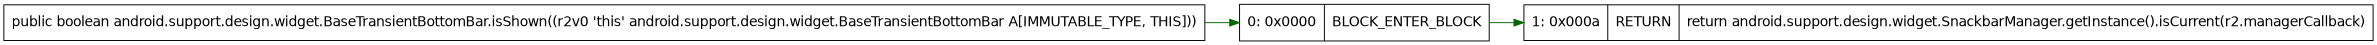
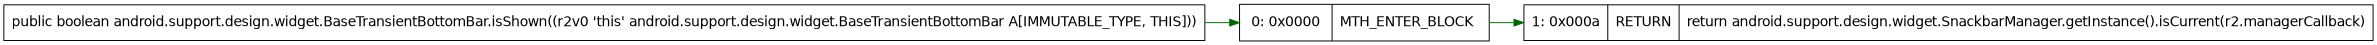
(1407, 22) -> (1407, 22)
